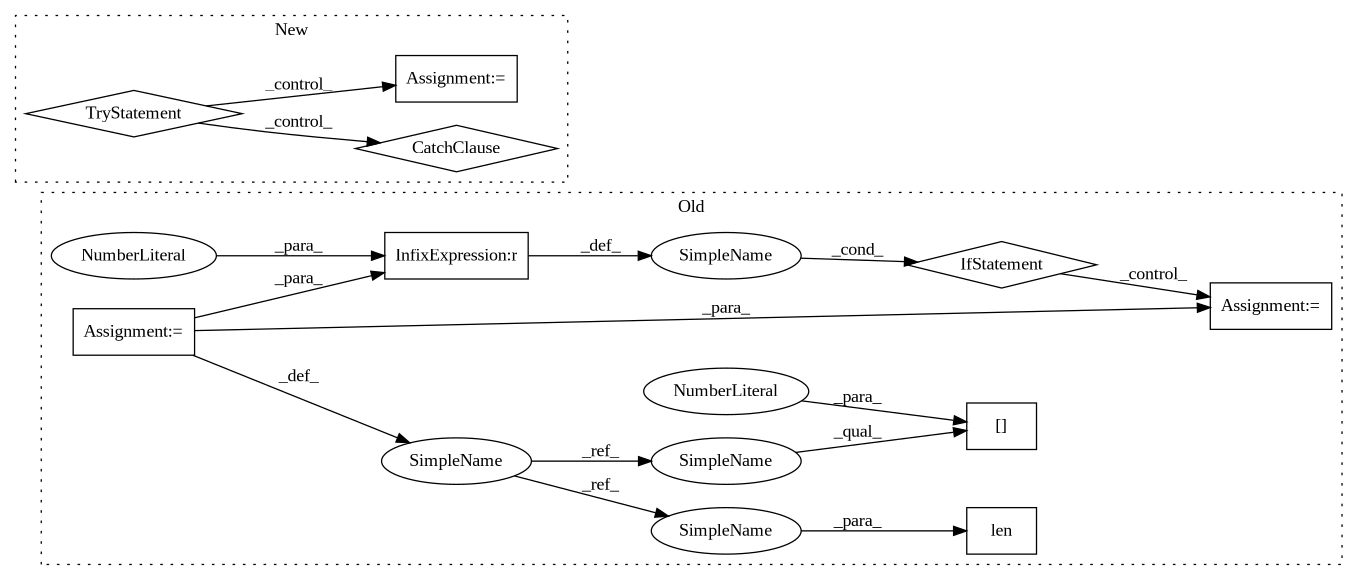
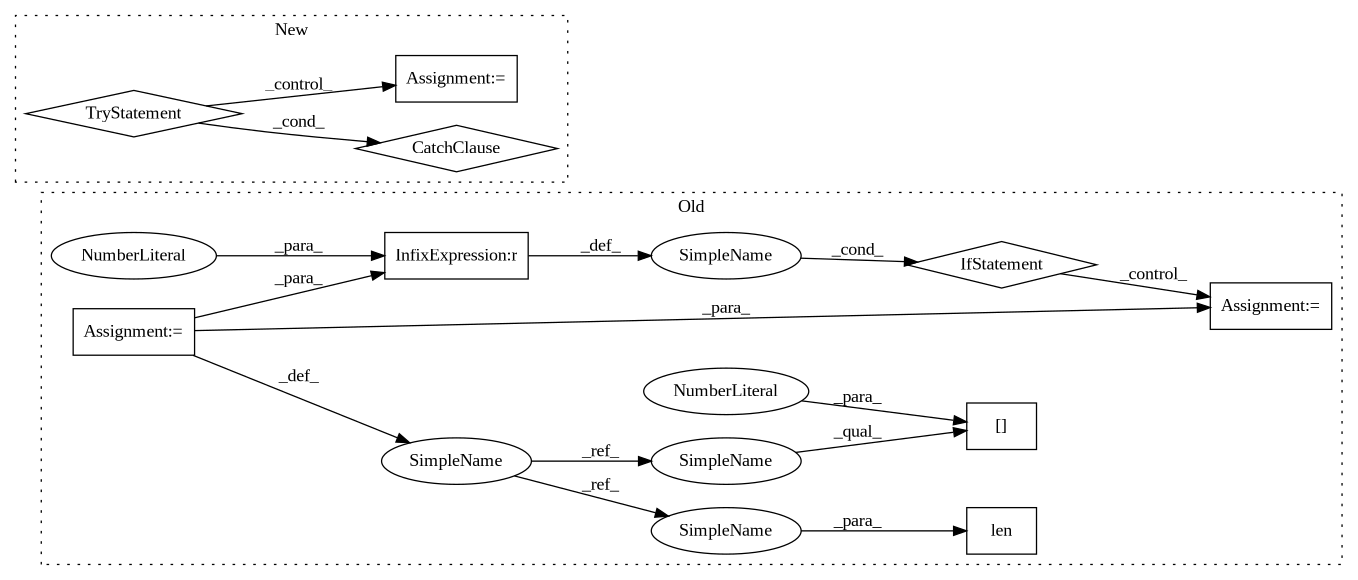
(299, 122) -> (299, 122)
